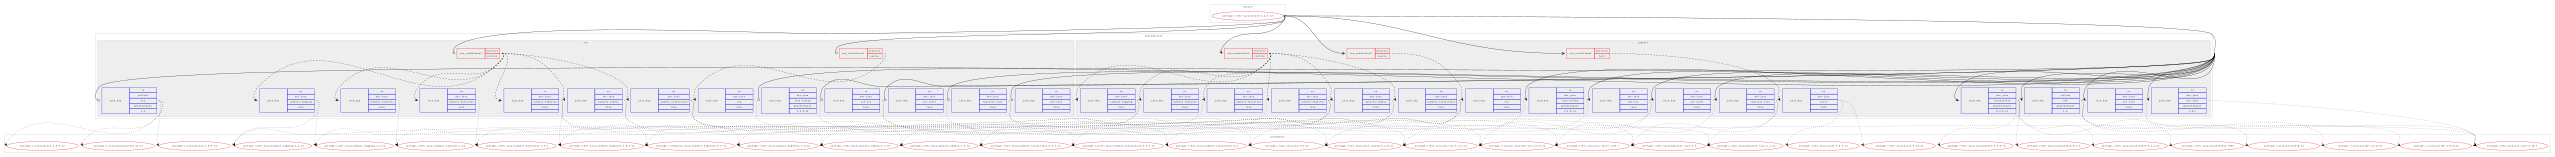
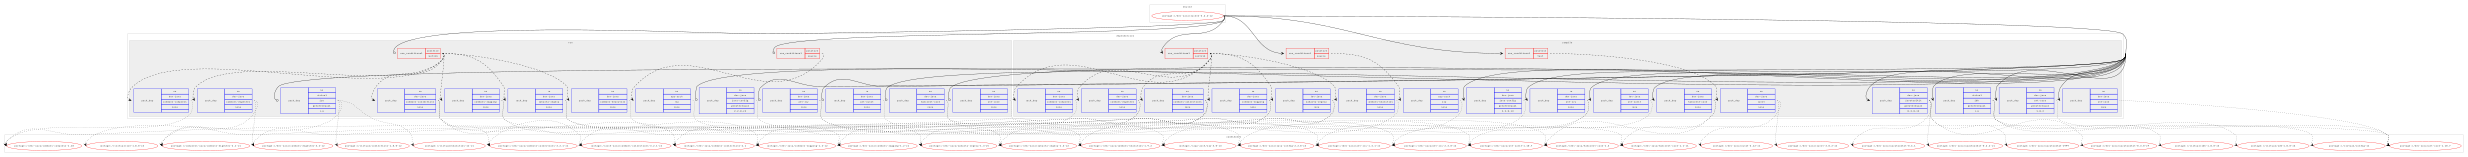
(43, 146) -> (373, 146)
(602, 146) -> none
(1517, 146) -> (1431, 146)
